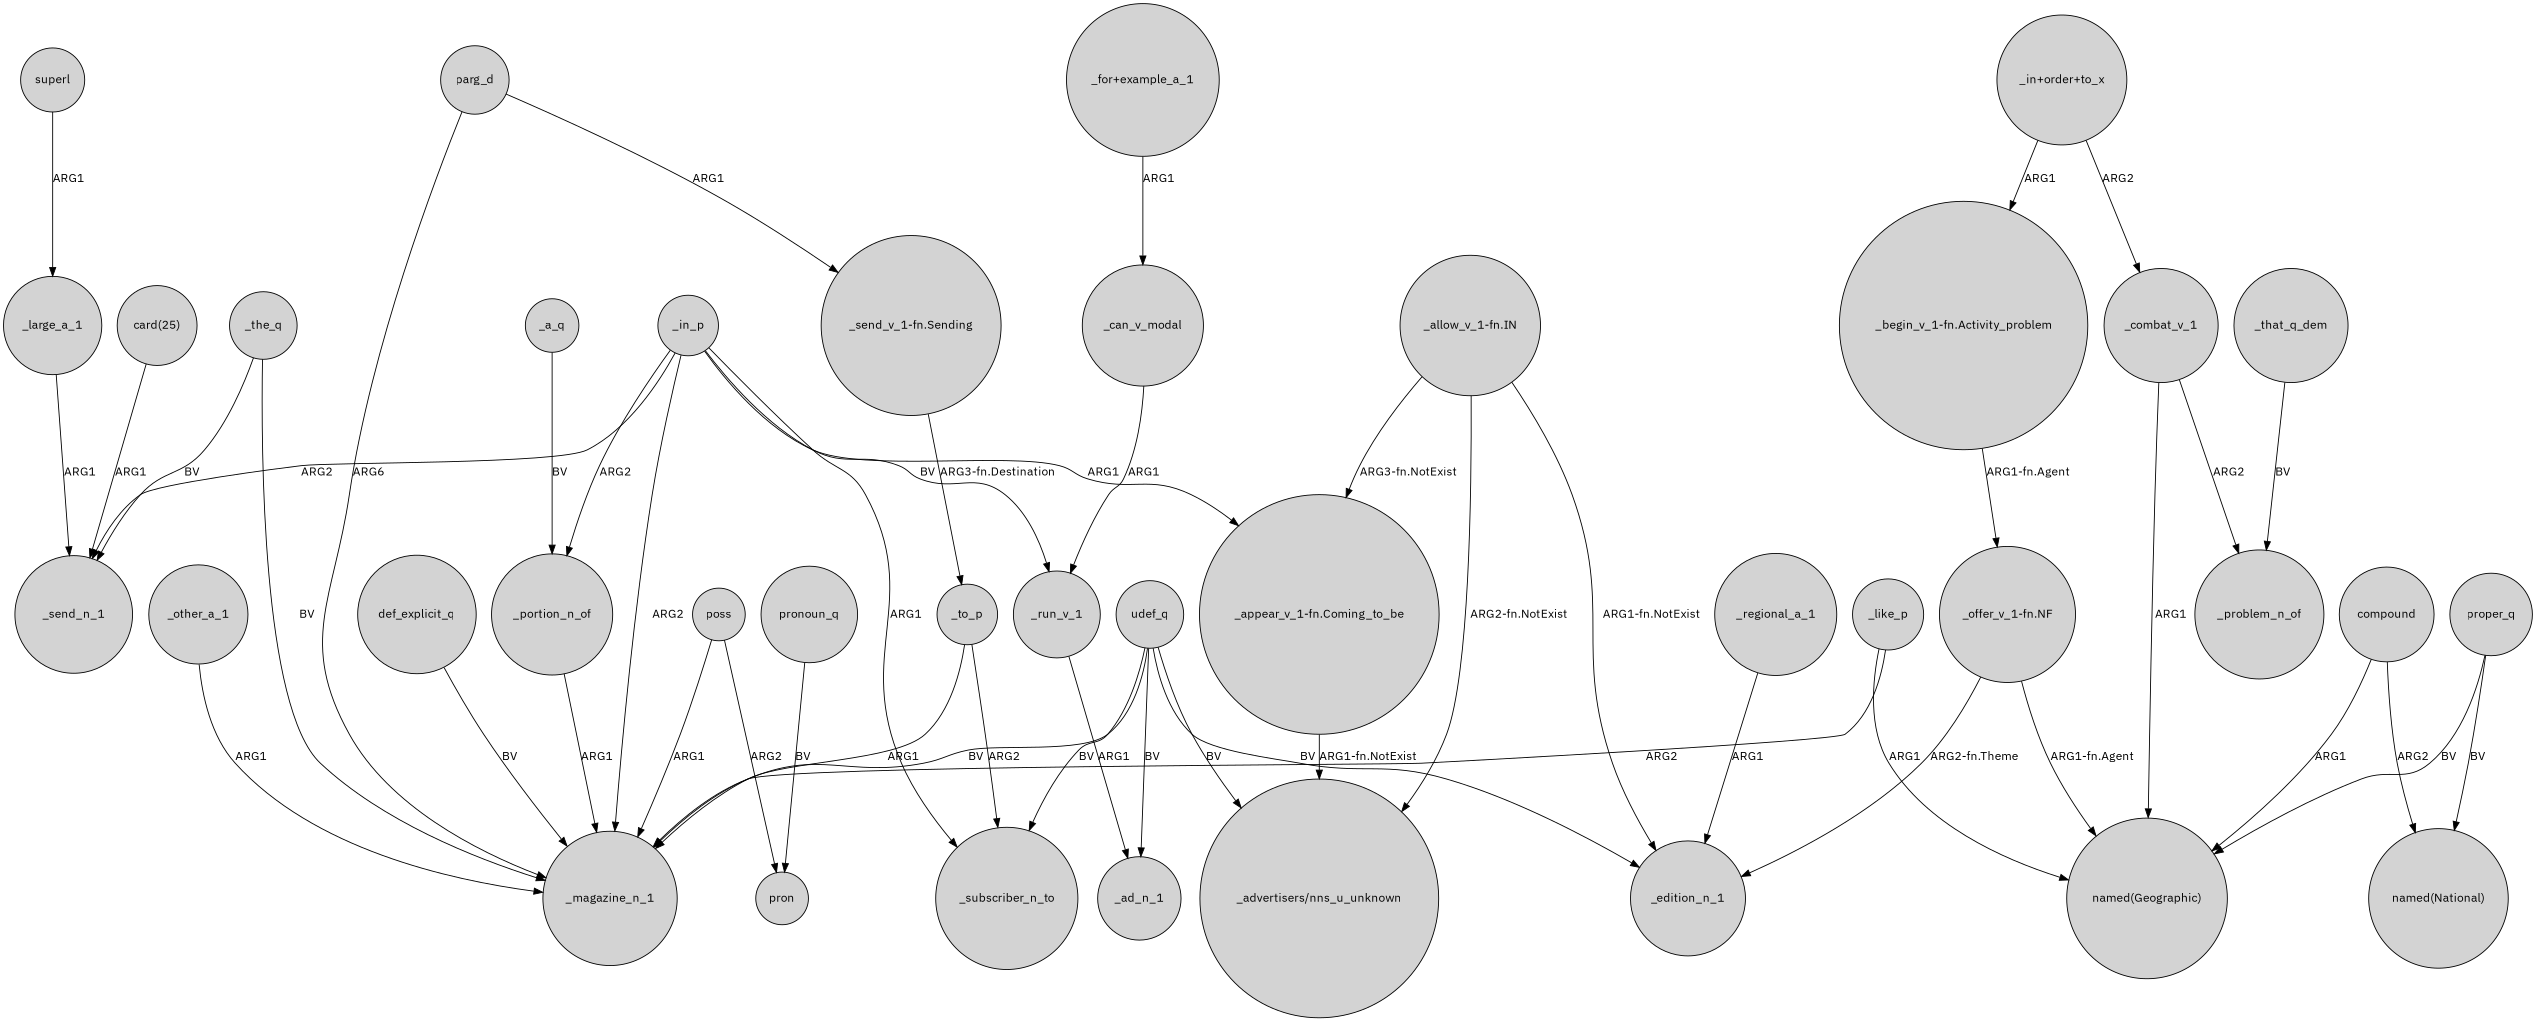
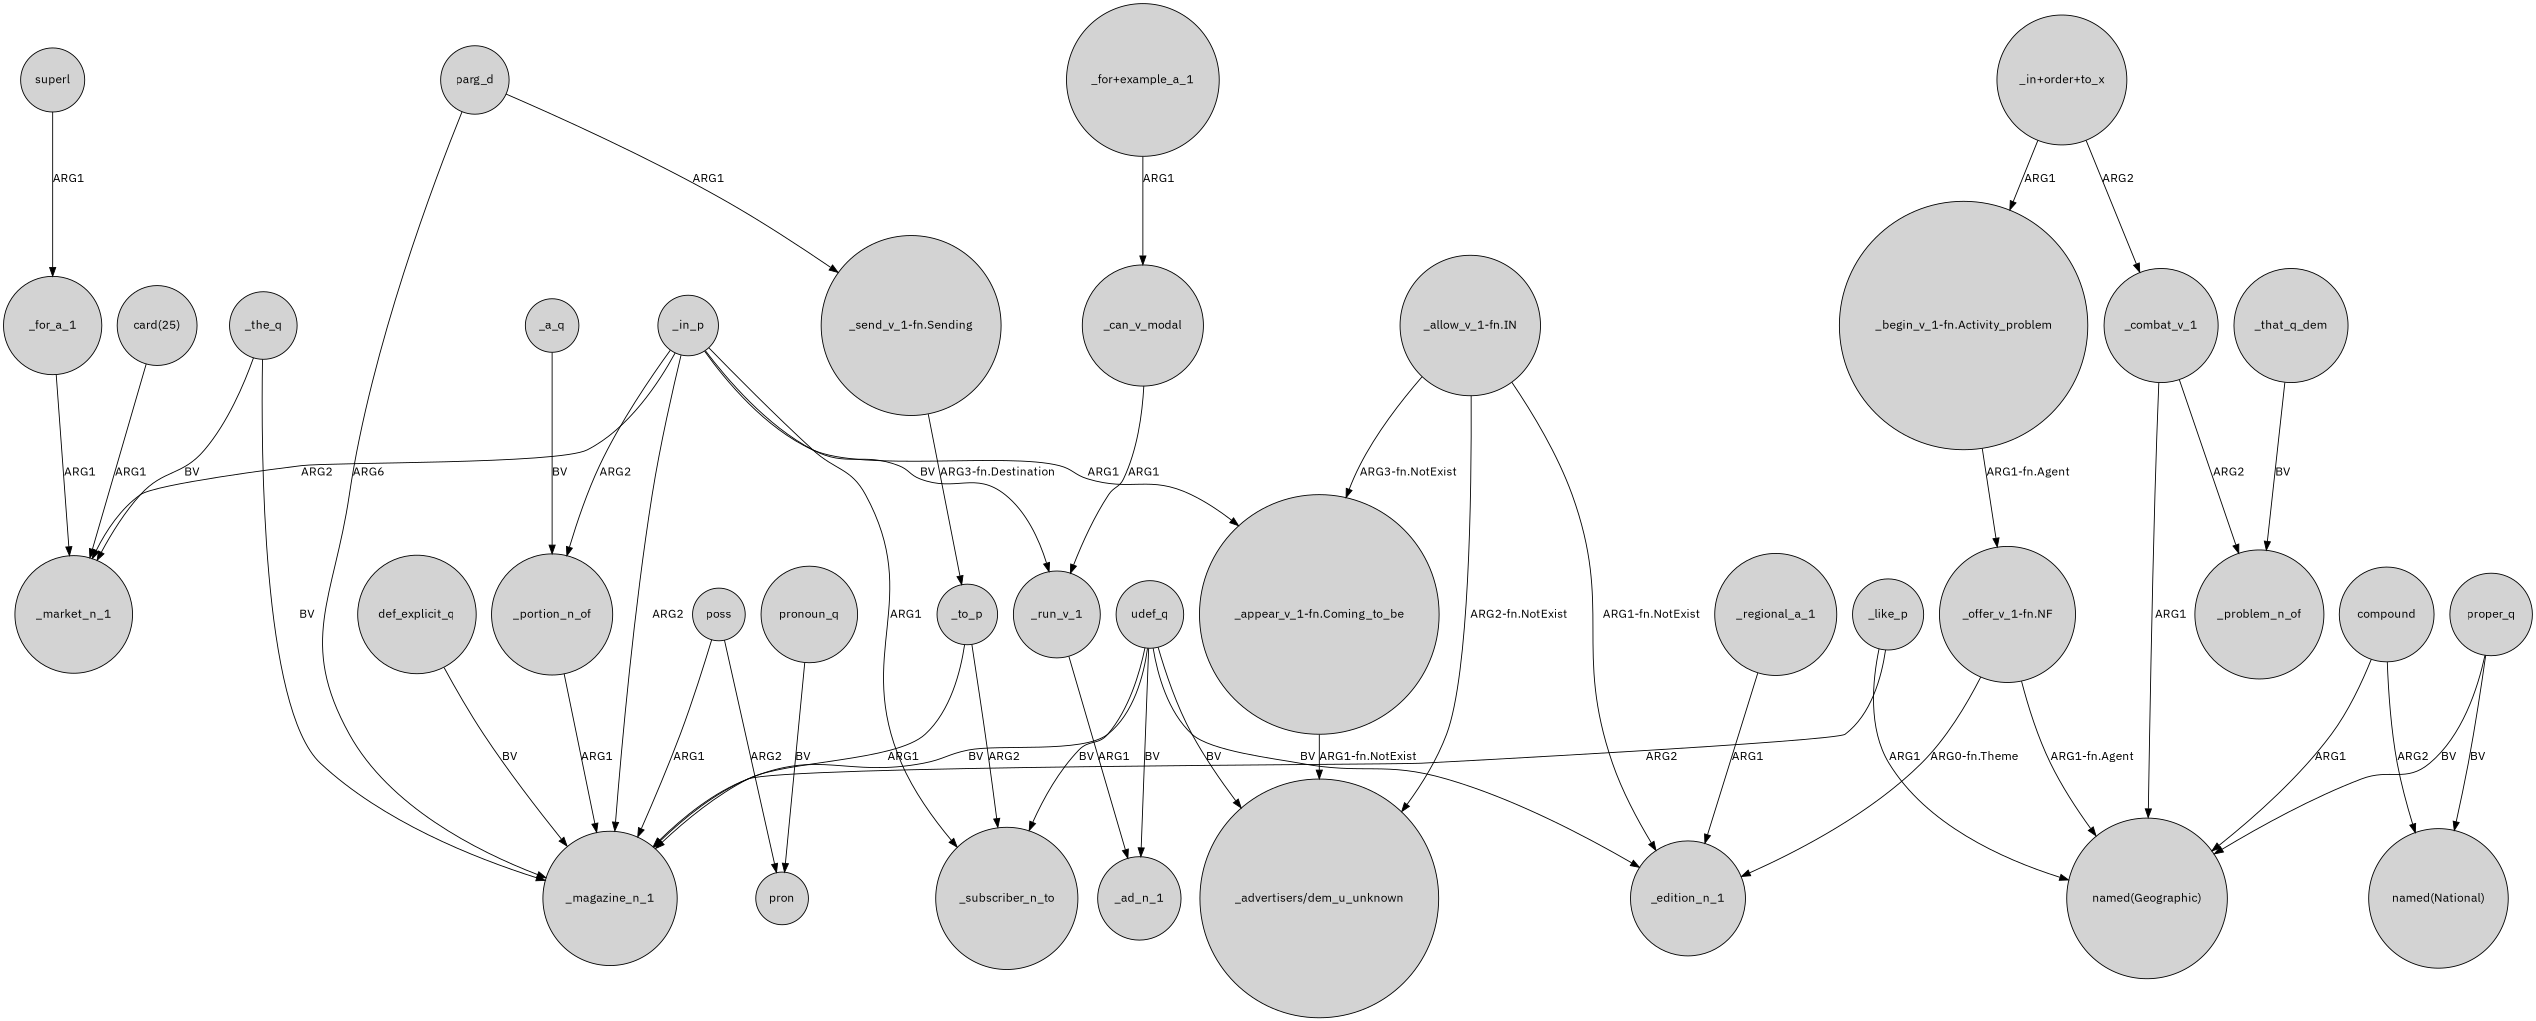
(53, 326) -> (53, 326)
(74, 614) -> (74, 614)
(198, 614) -> none
(1975, 757) -> (1975, 757)
(1319, 898) -> (1319, 898)
